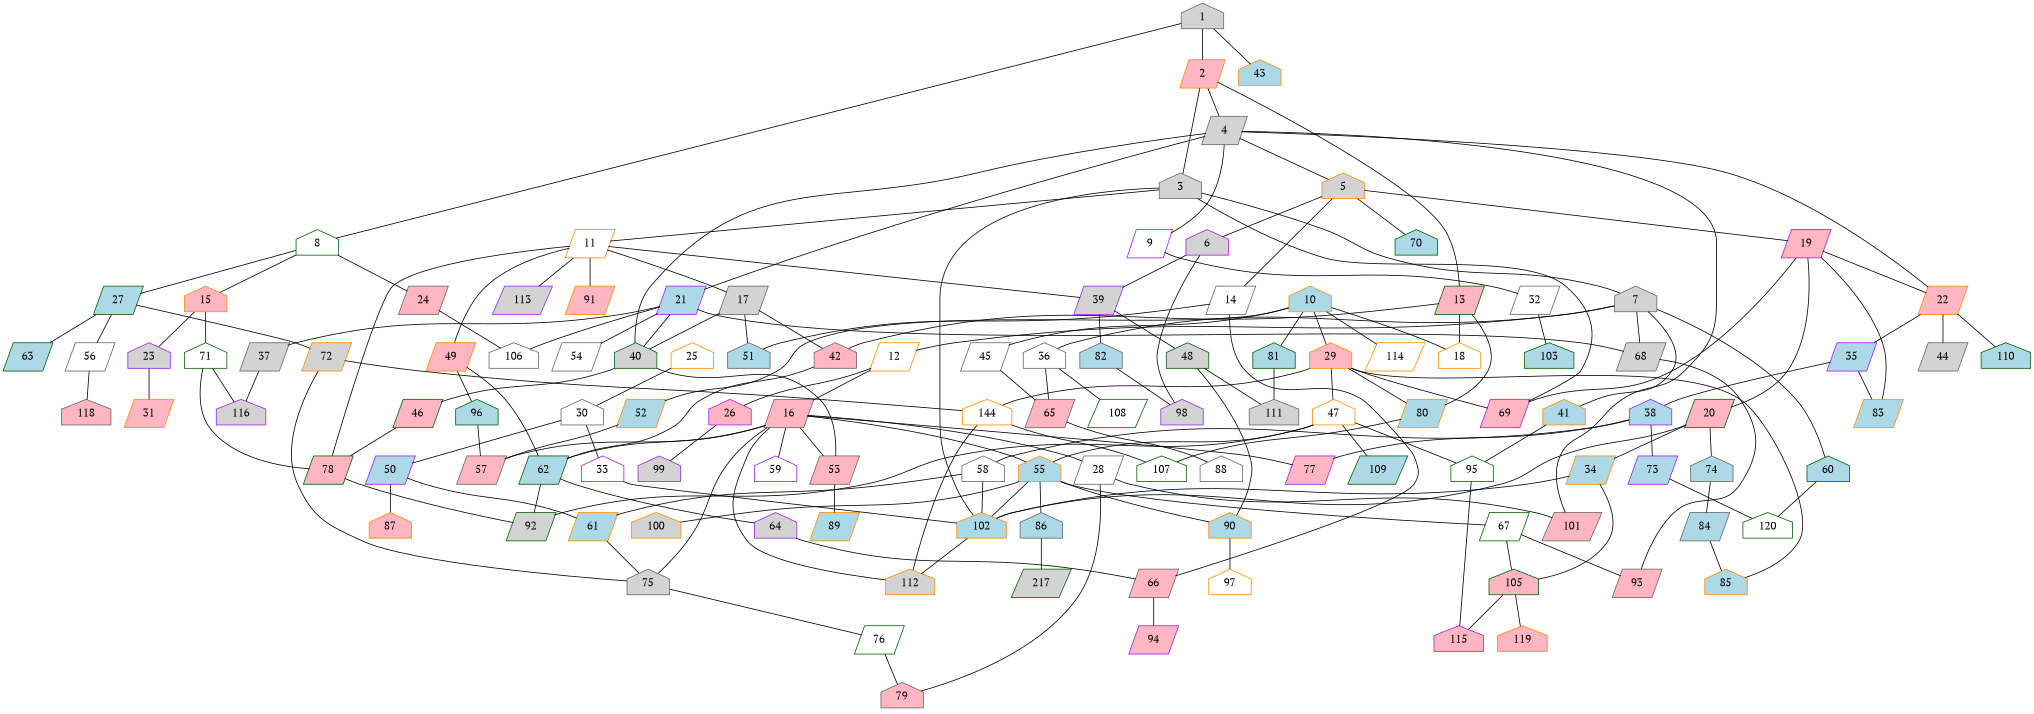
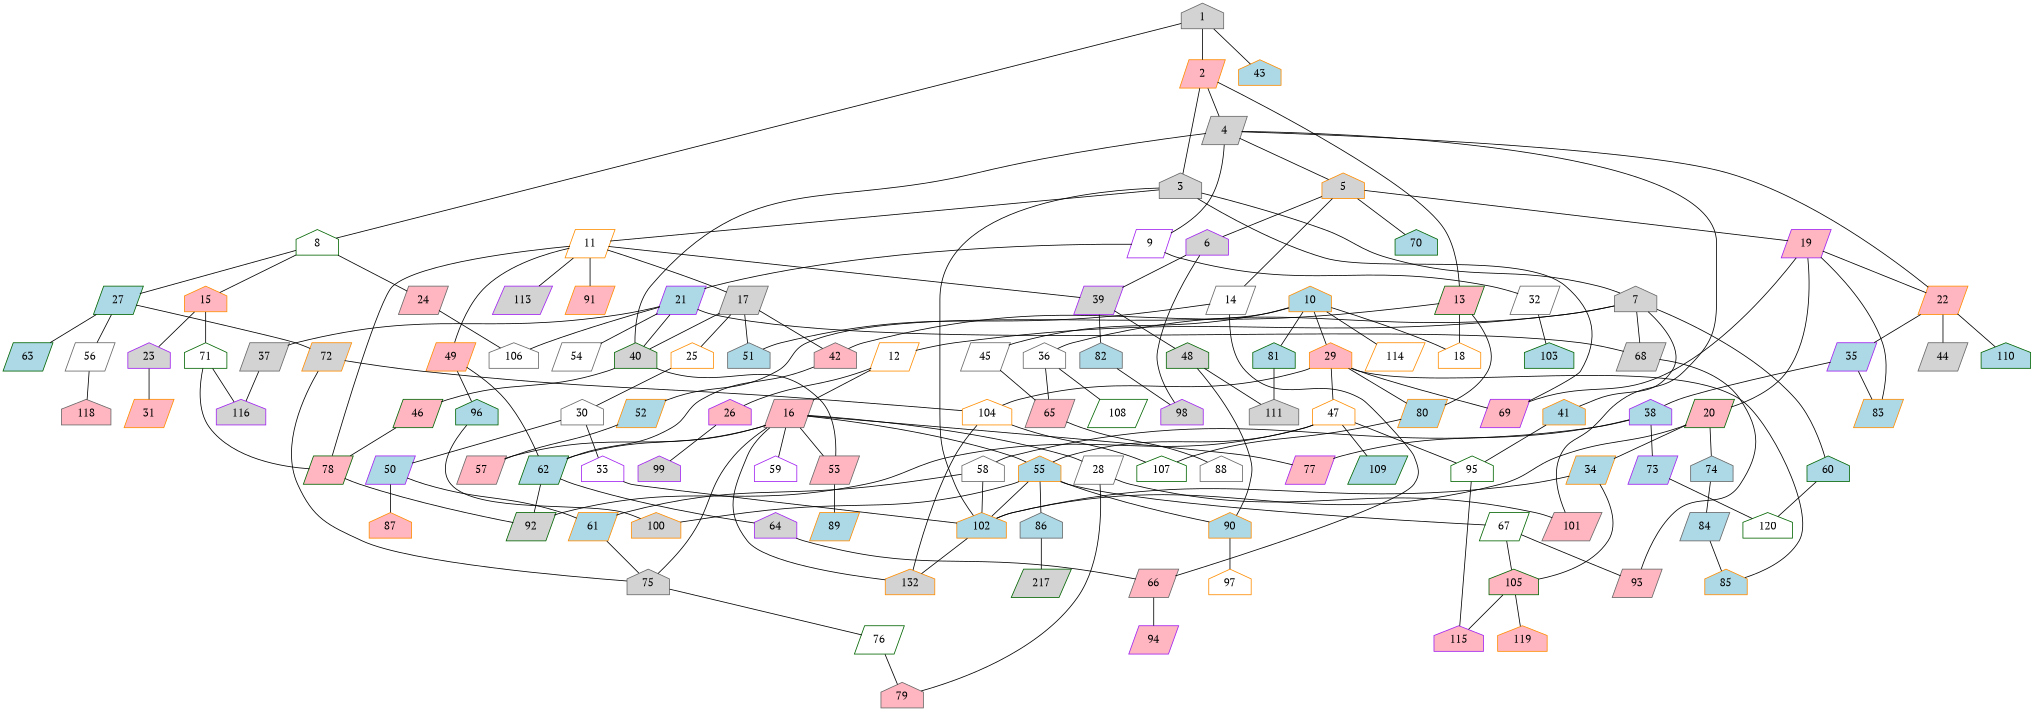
(978, 200) -> (917, 254)
none -> (716, 331)
(987, 413) -> (987, 413)
(479, 438) -> (564, 507)
(910, 583) -> (910, 583)
